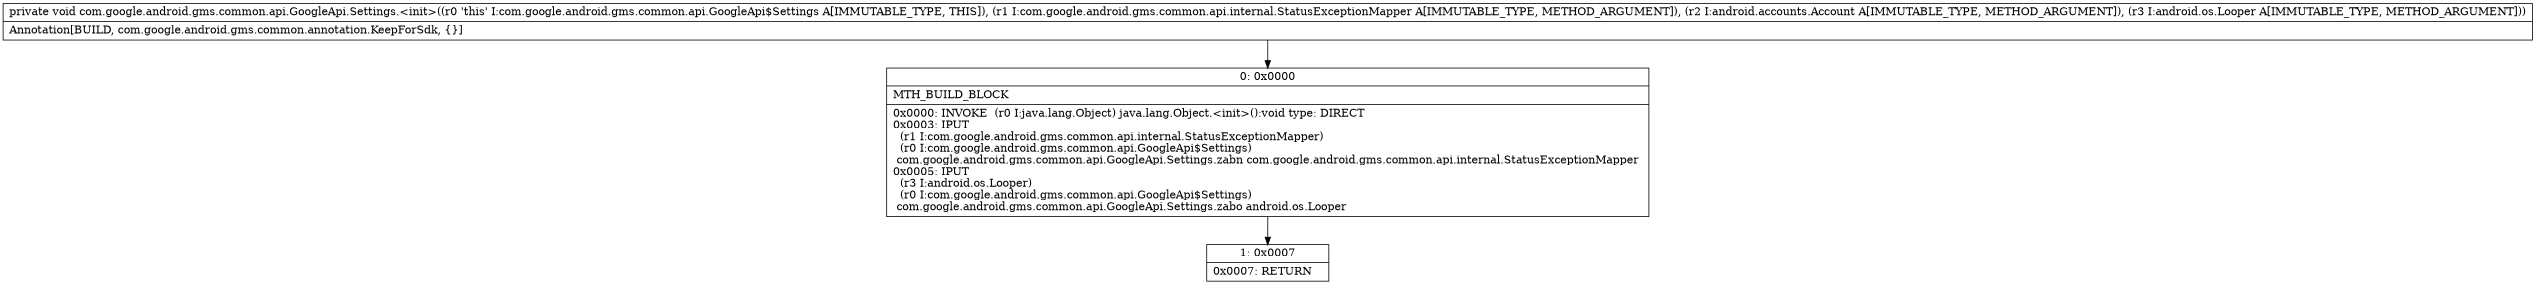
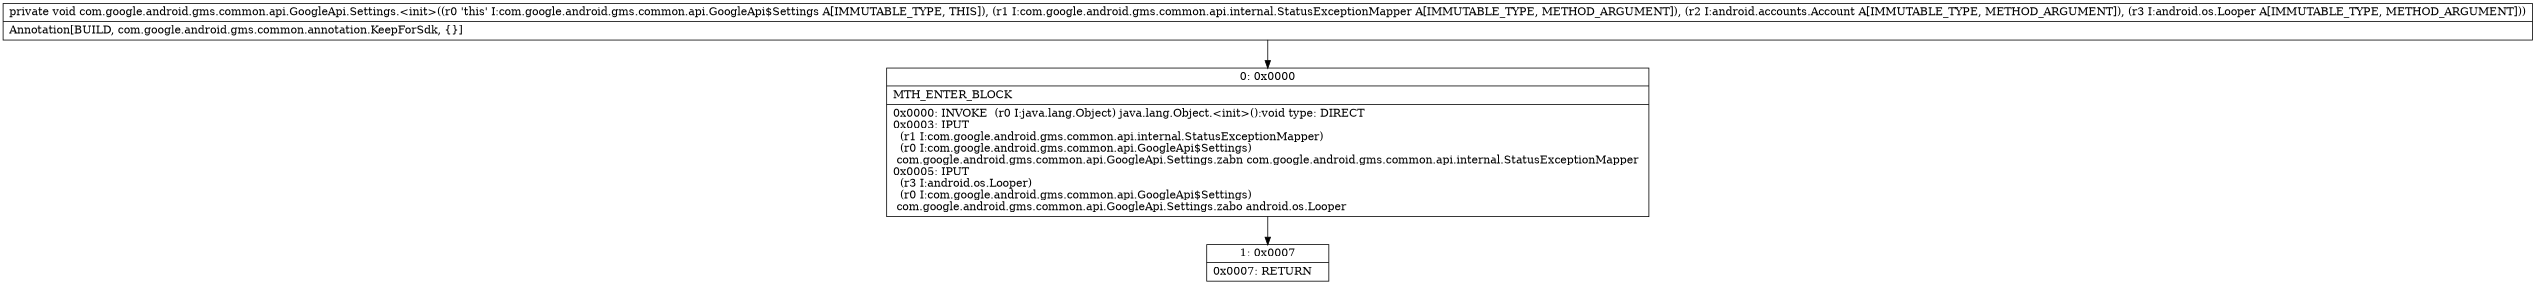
(951, 95) -> (953, 95)
